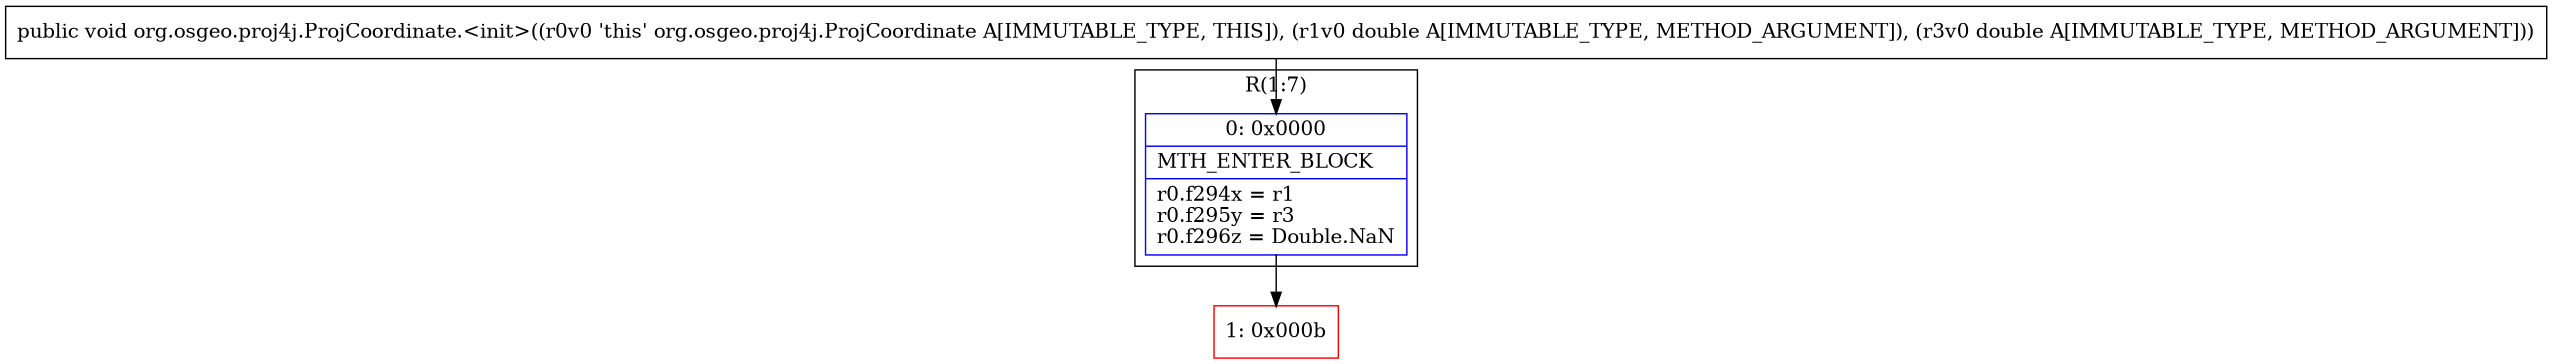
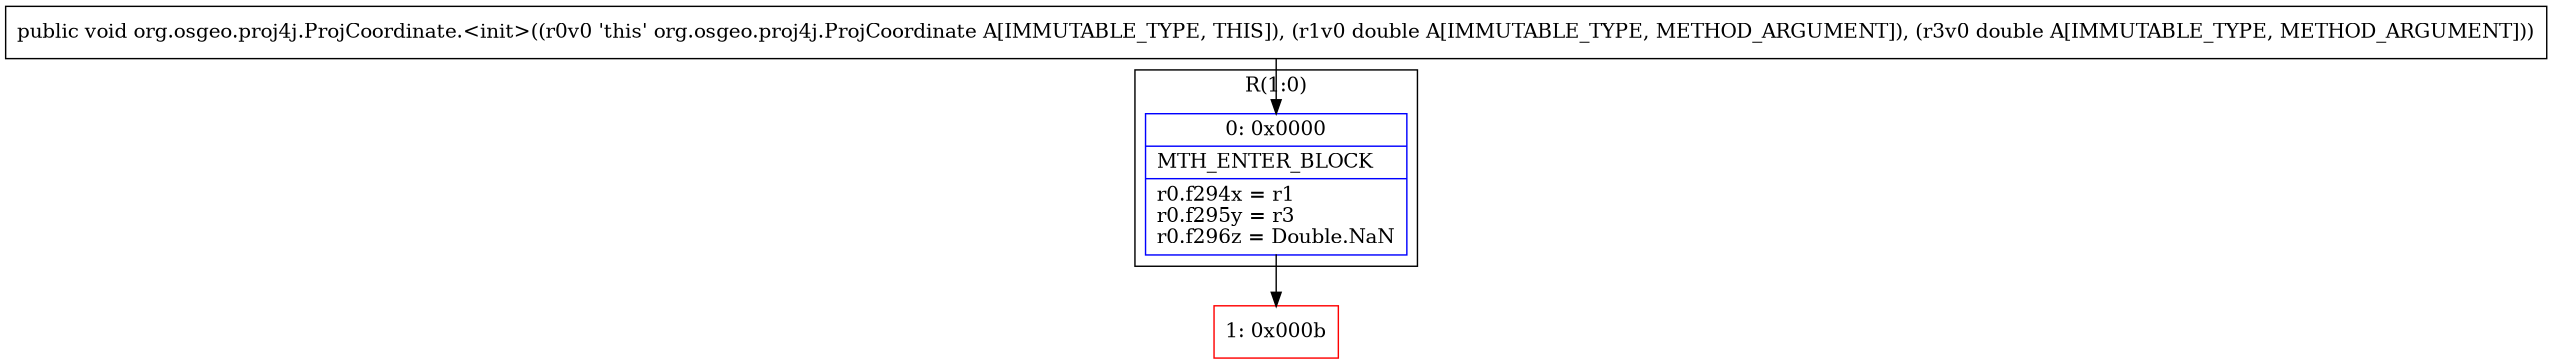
(1276, 86) -> (1276, 86)
